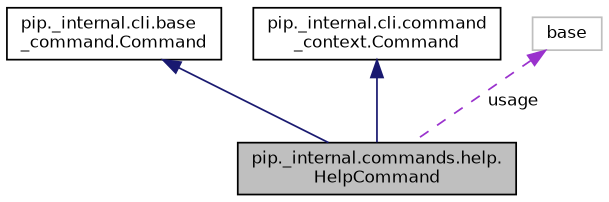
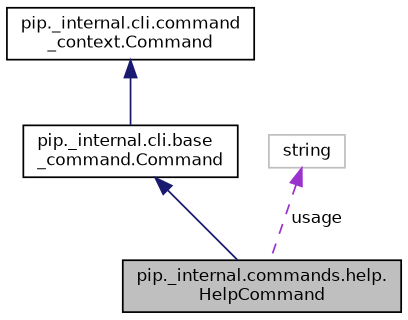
(567, 34) -> (307, 151)
(377, 110) -> (131, 101)
